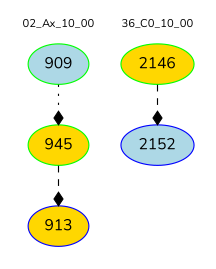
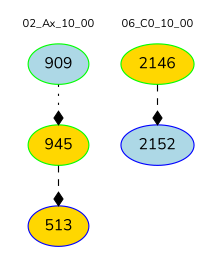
(158, 24) -> (158, 24)
(58, 226) -> (58, 226)
